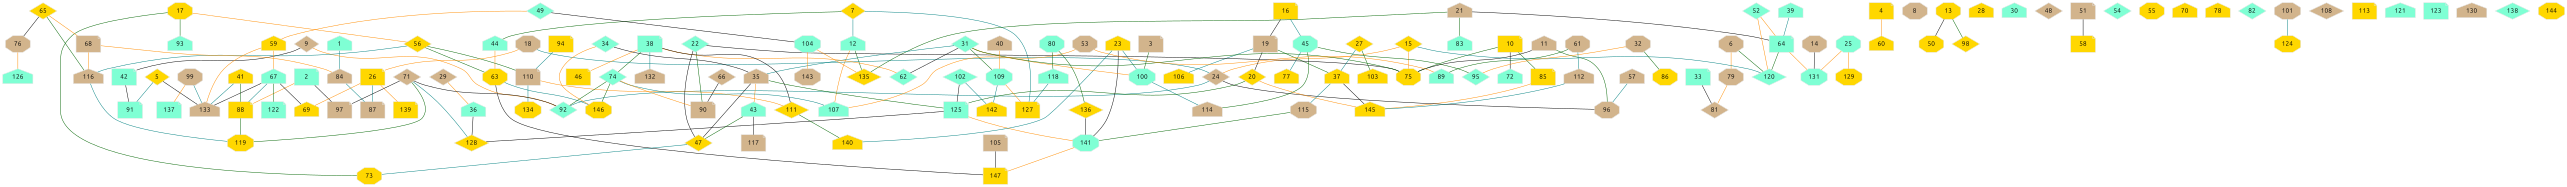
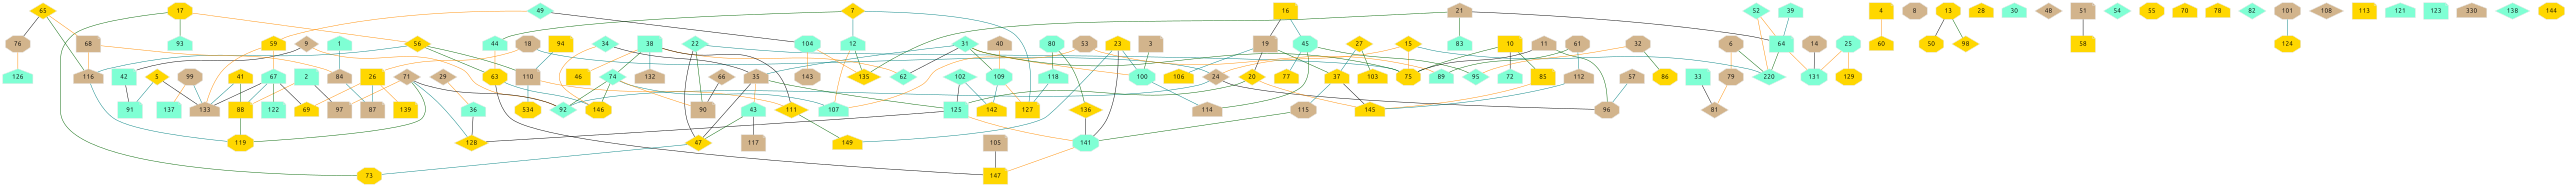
(2472, 11) -> (2472, 11)
(1018, 55) -> (1018, 55)
(1769, 77) -> (1769, 77)
(376, 92) -> (376, 92)
(528, 110) -> (528, 110)
(847, 143) -> (847, 143)
